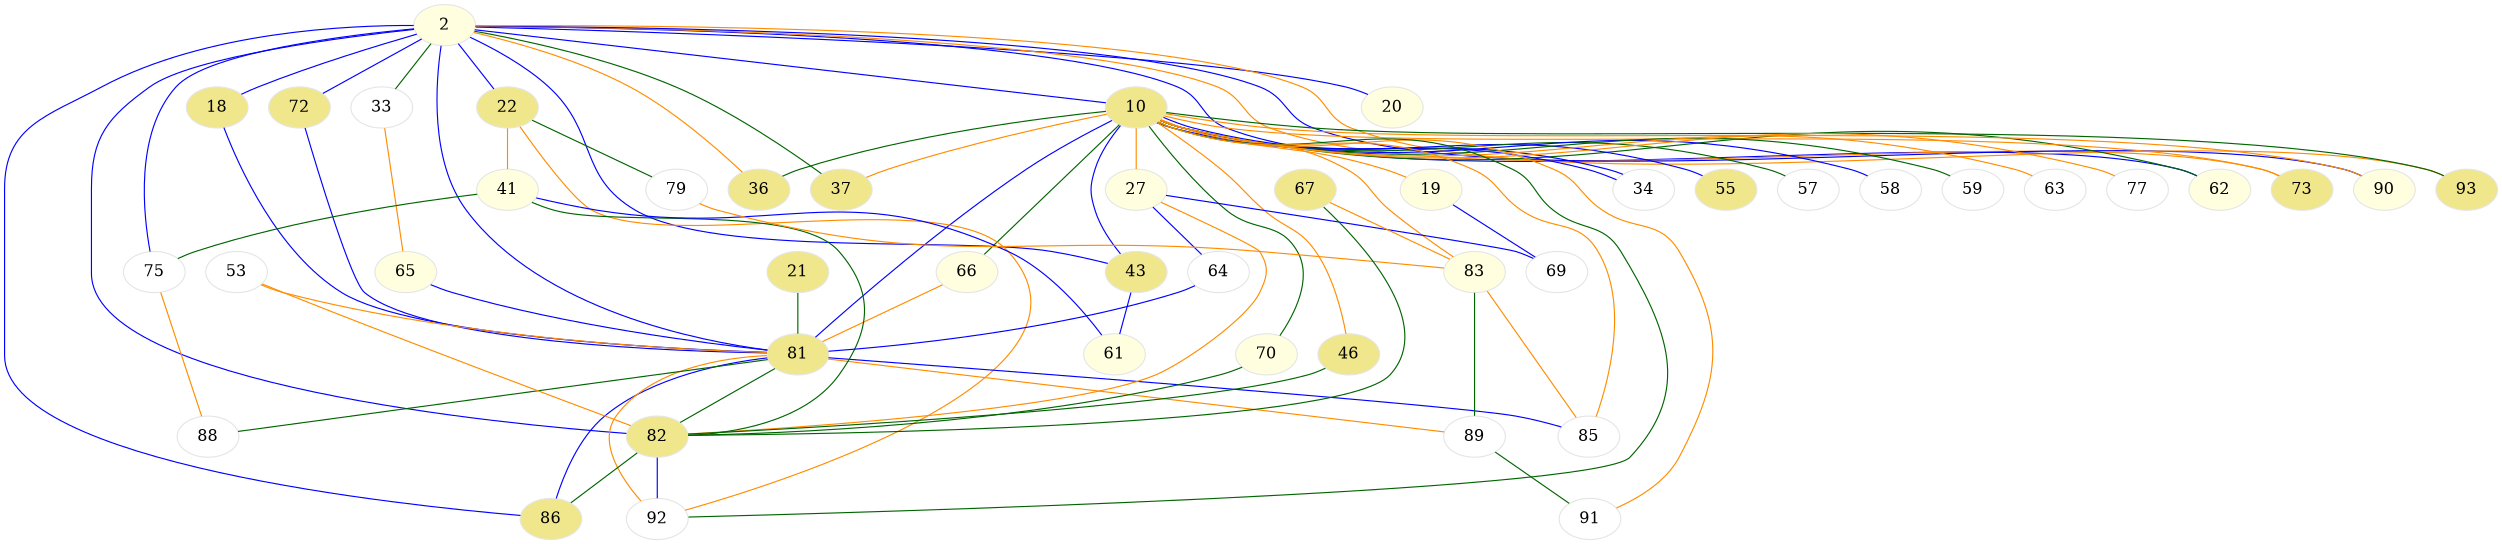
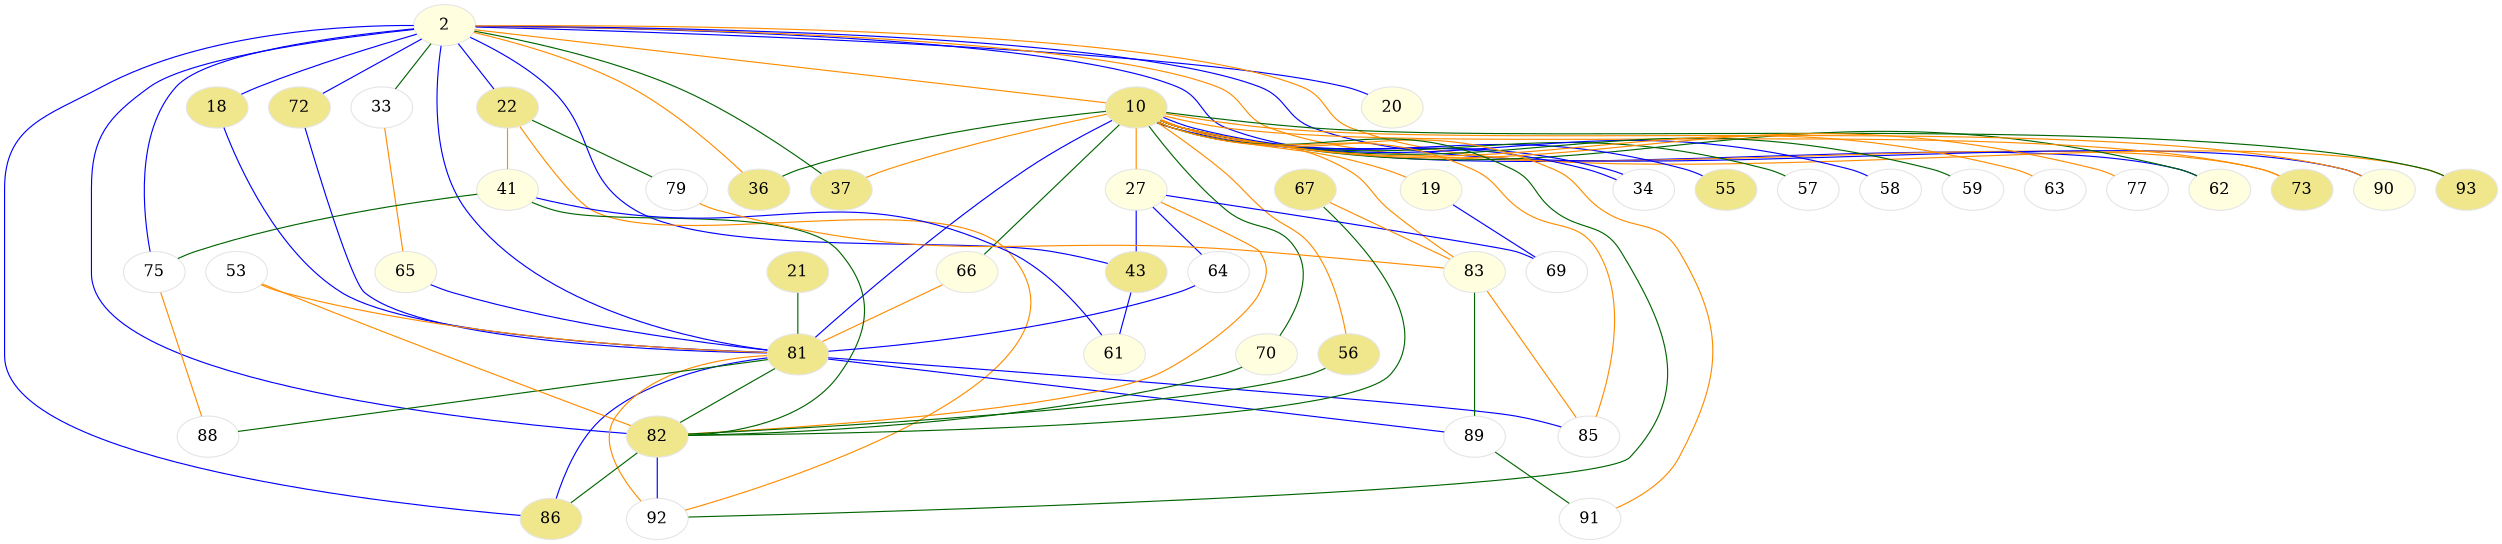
(790, 66) -> (790, 66)
(1091, 190) -> (1136, 231)
(1349, 354) -> (1349, 354)
(1075, 388) -> (1075, 388)
